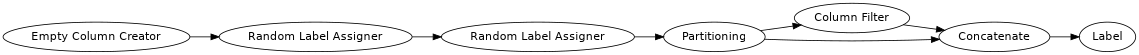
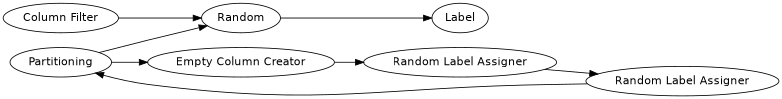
(777, 28) -> (125, 62)
(994, 37) -> (241, 18)
